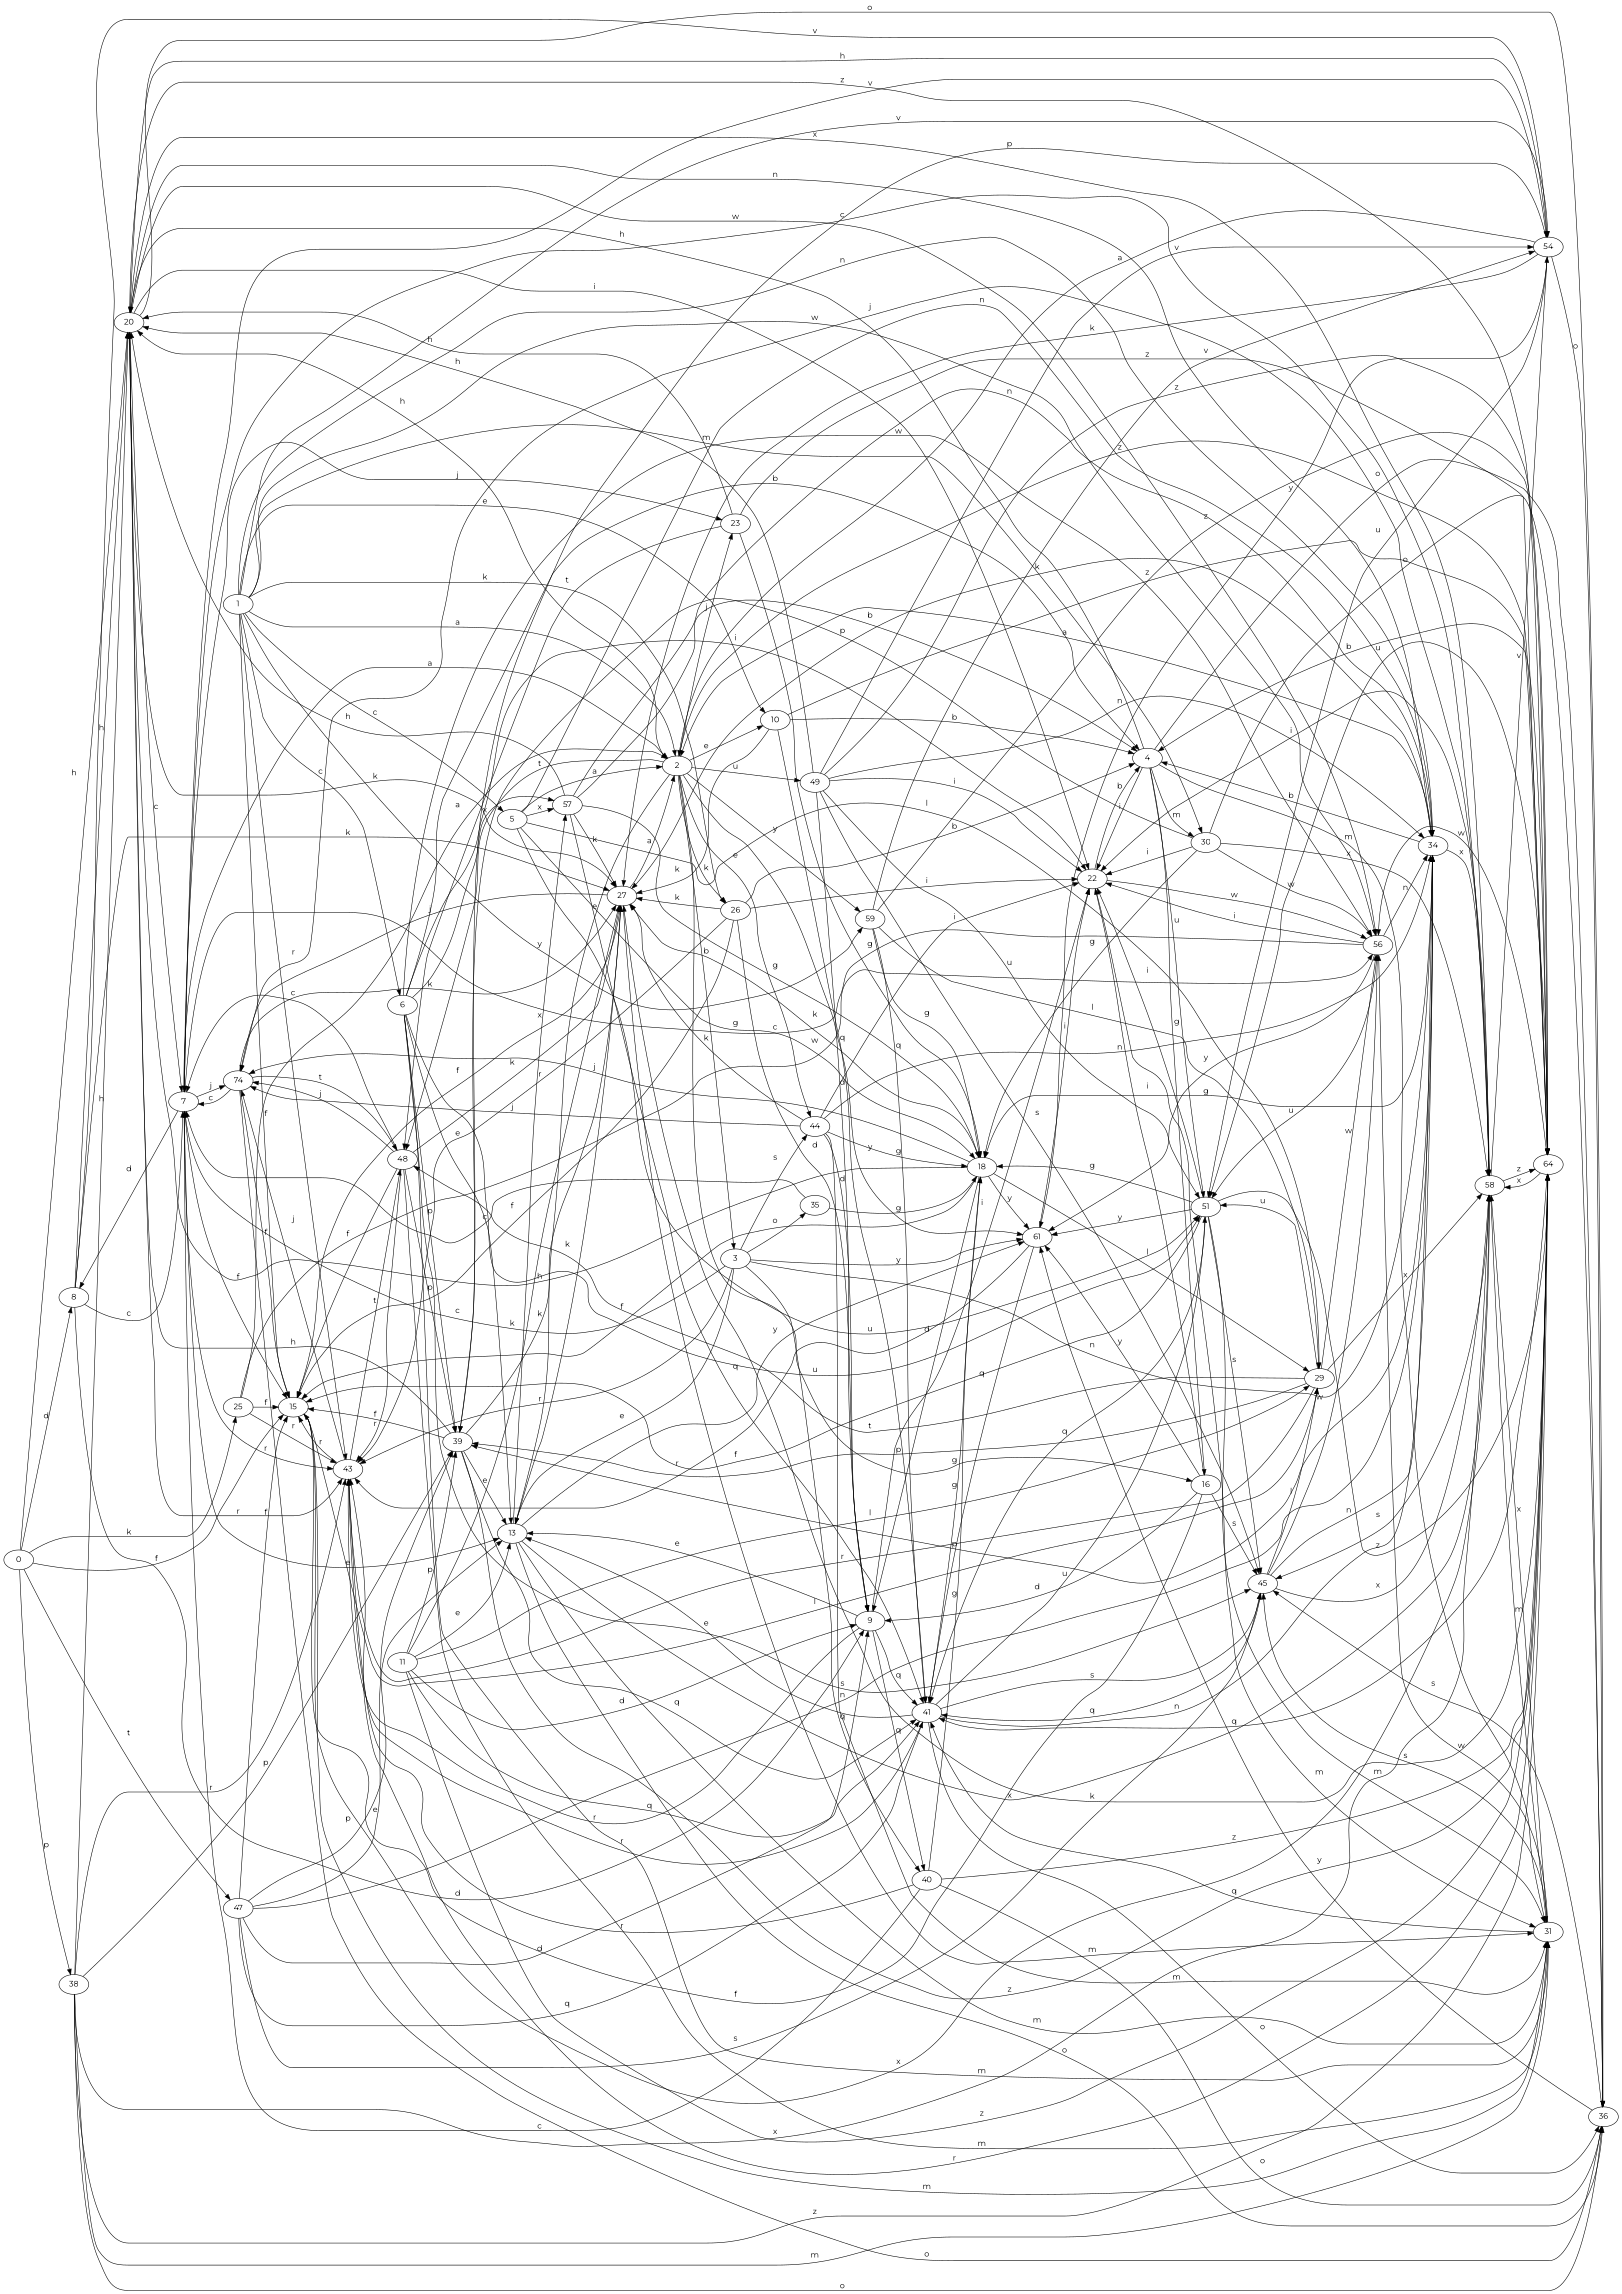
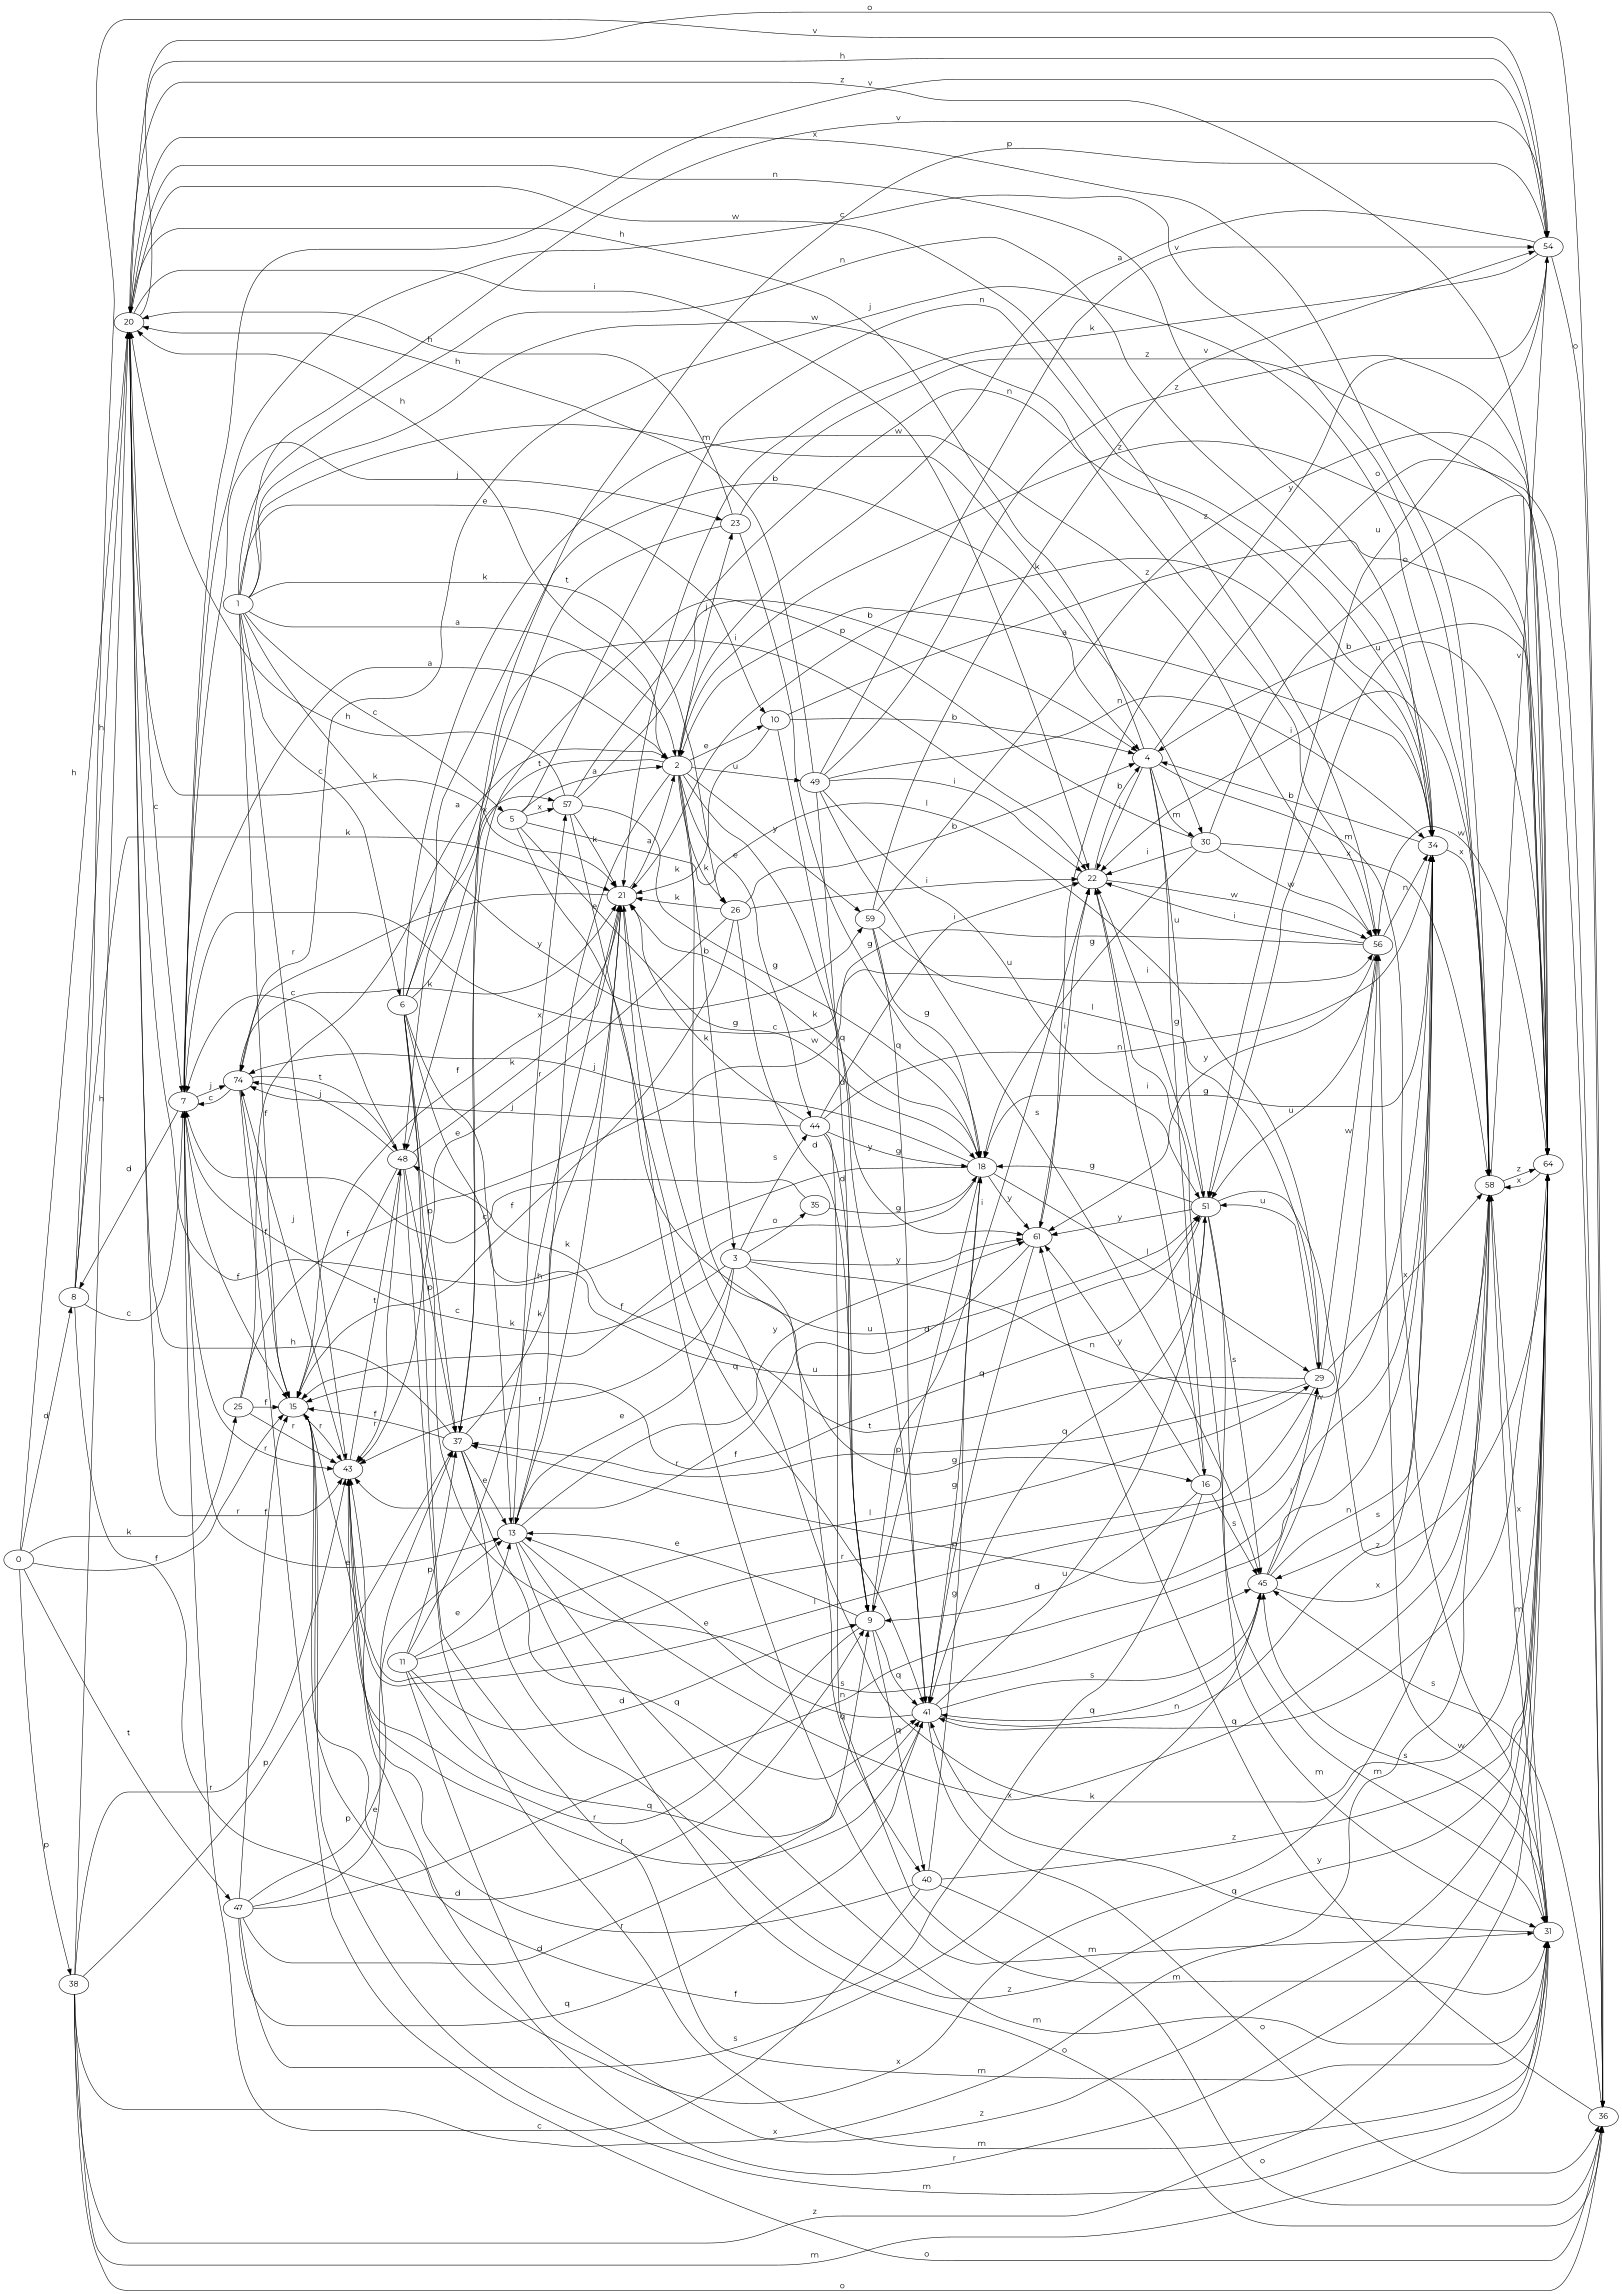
(622, 896) -> (622, 896)
(458, 1442) -> (458, 1442)
(321, 1449) -> (322, 1434)
